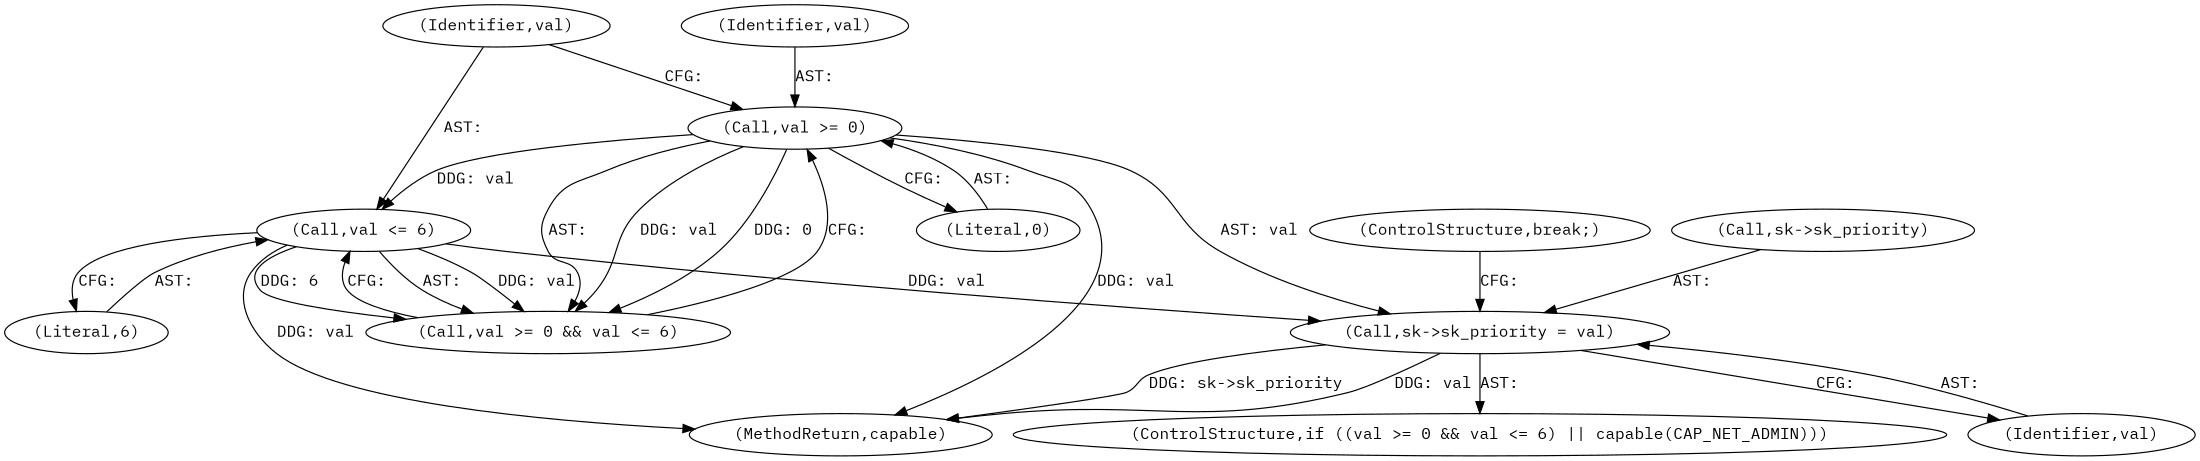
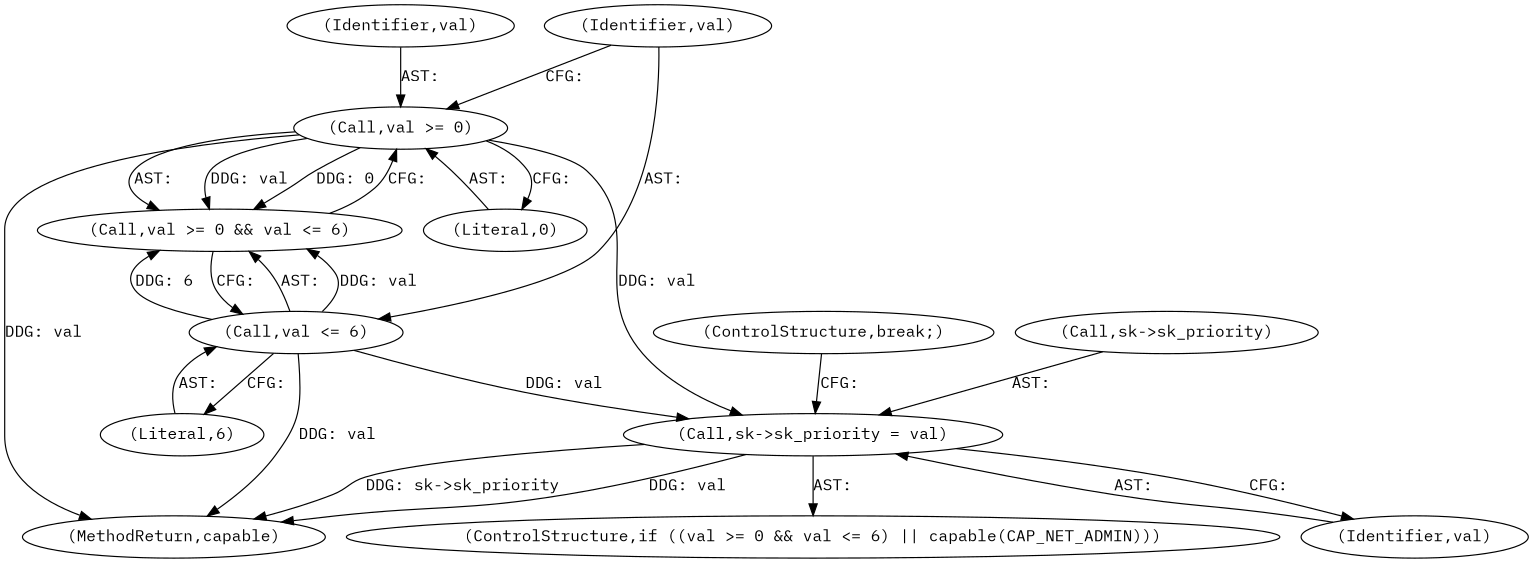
(536, 149) -> none
(1260, 230) -> (657, 281)
